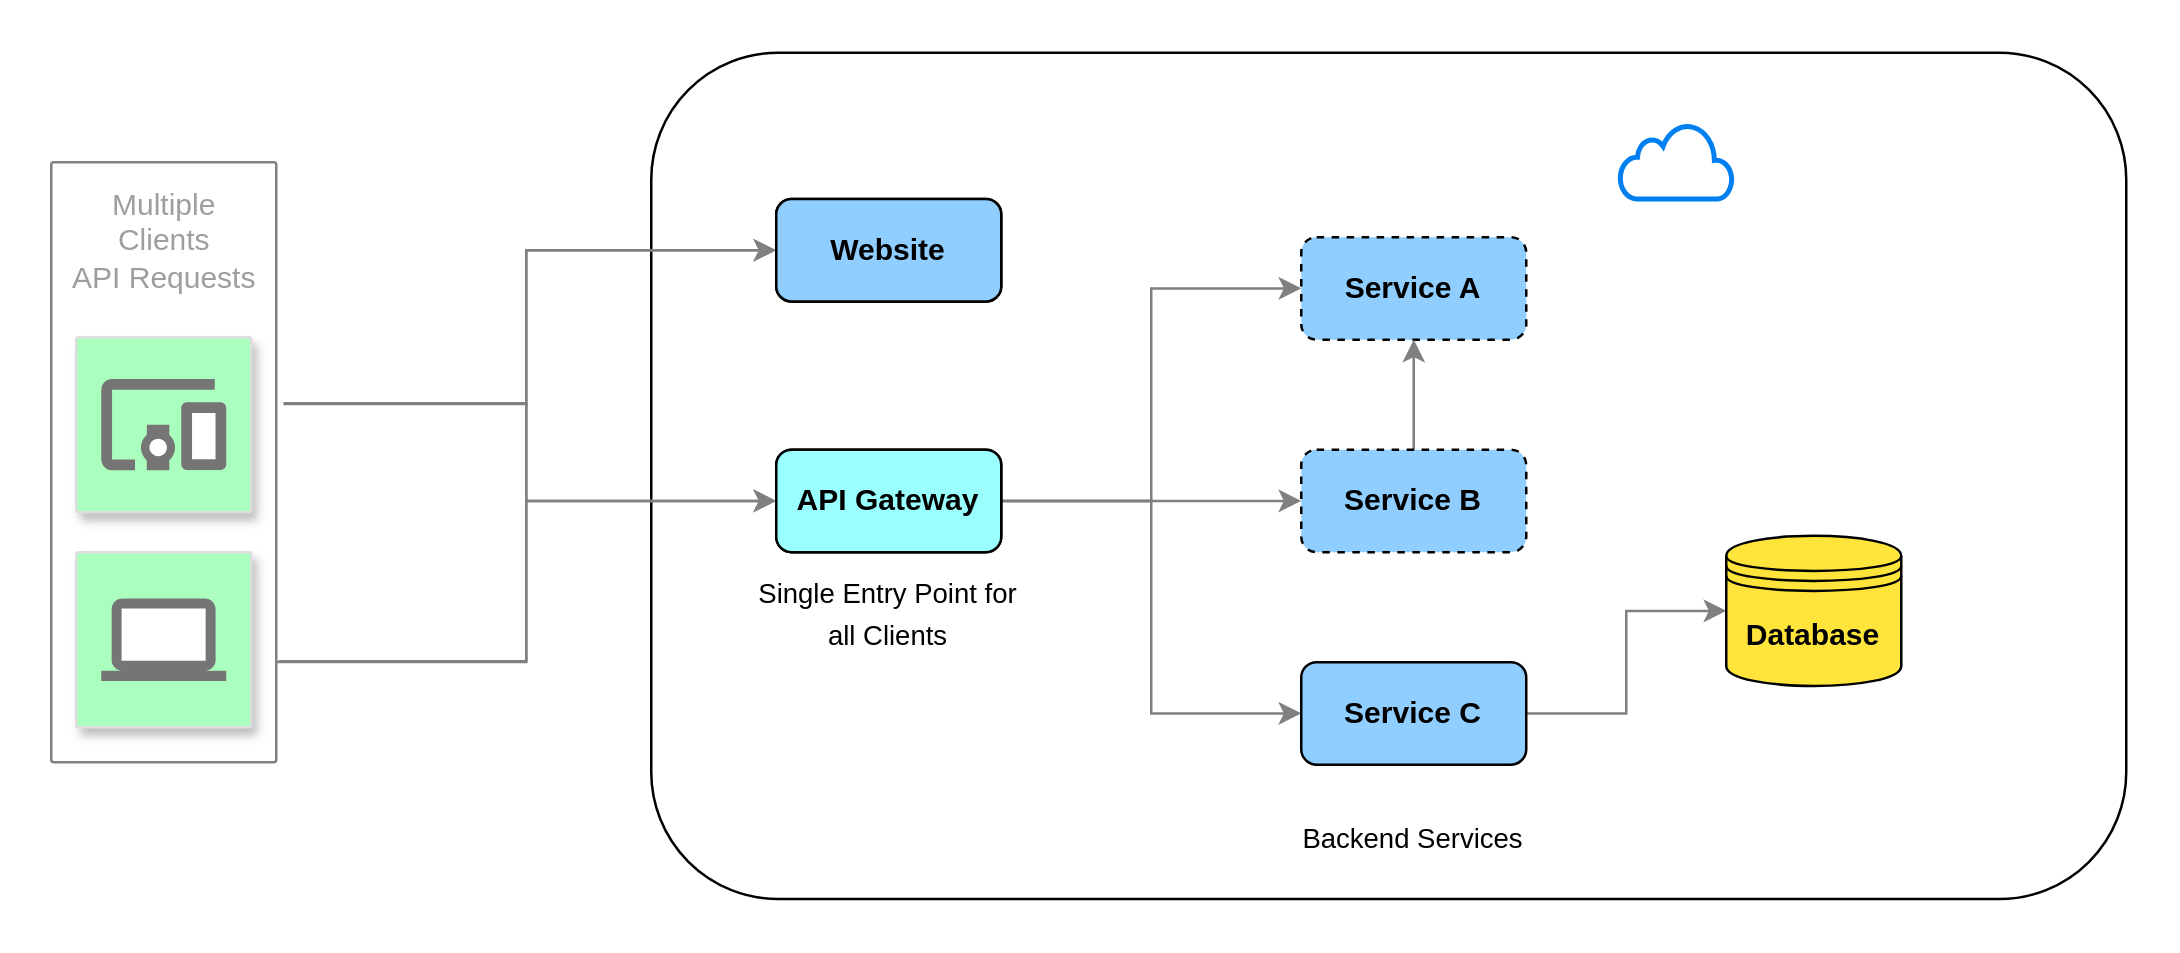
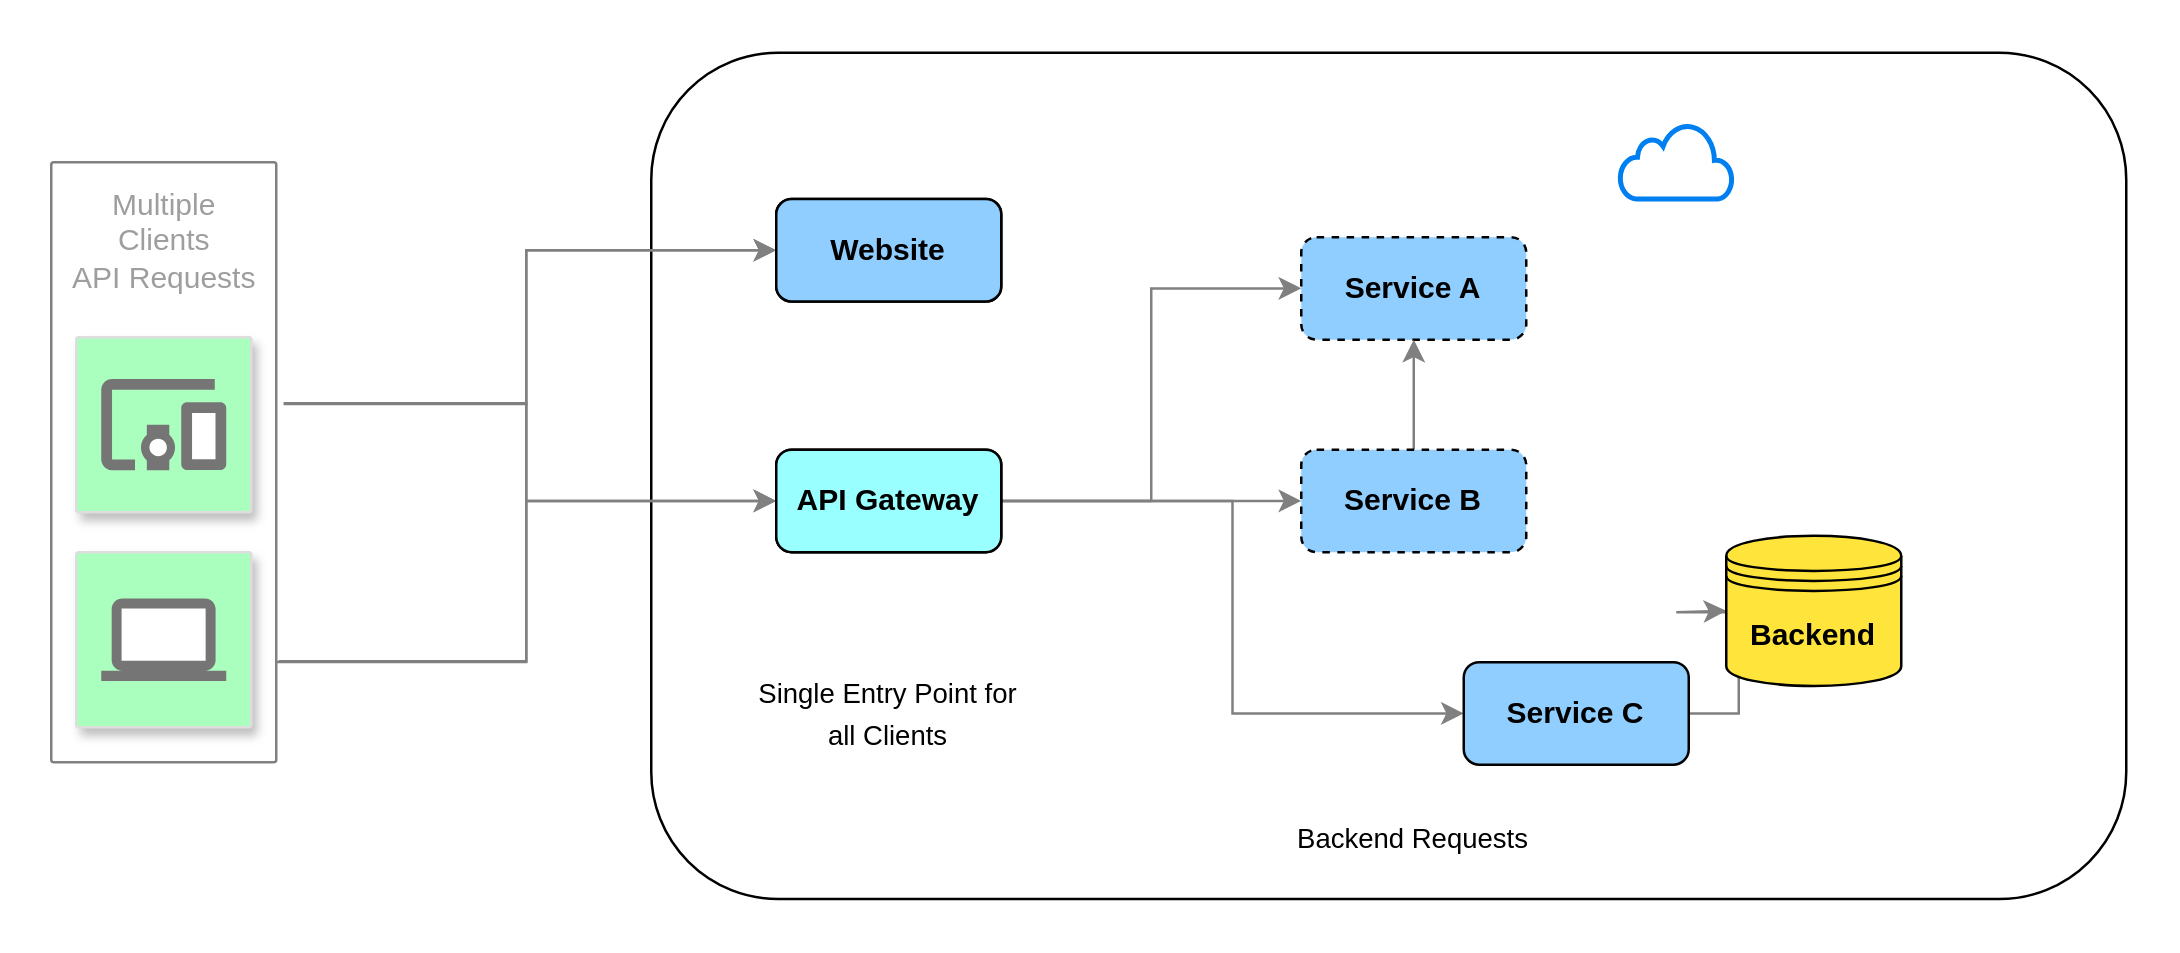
(889, 611) -> (889, 711)
(1814, 636) -> (1814, 636)
(1414, 713) -> (1576, 713)
(1414, 836) -> (1414, 836)
